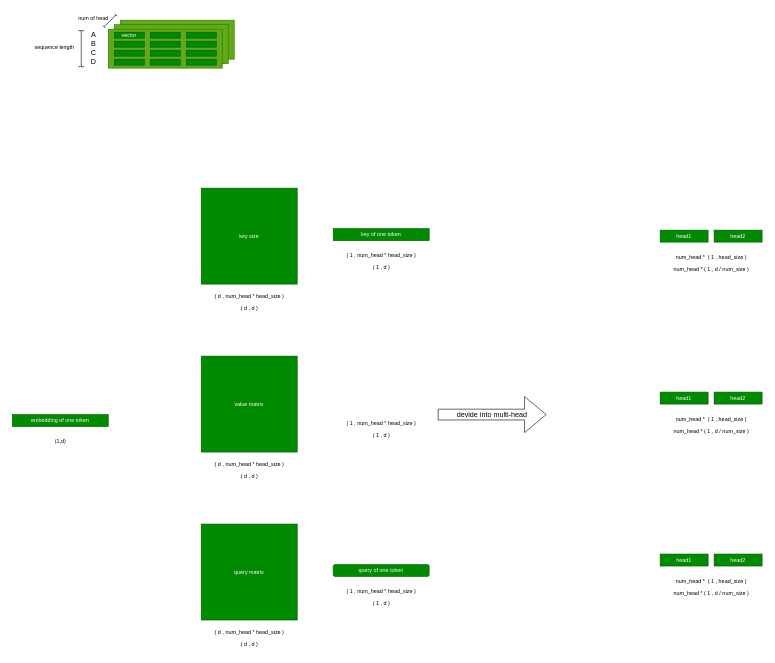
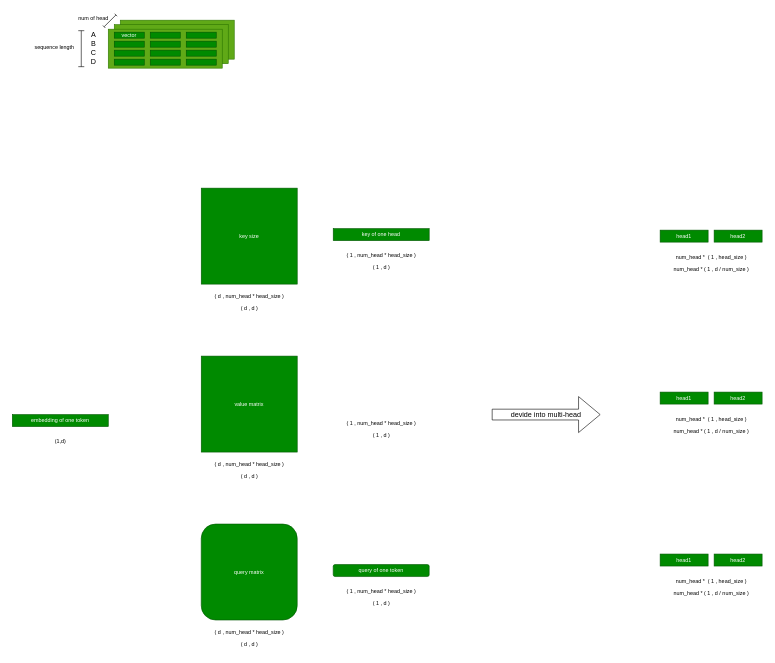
(381, 235) -> (381, 235)
(492, 415) -> (546, 415)
(249, 572) -> (249, 572)
